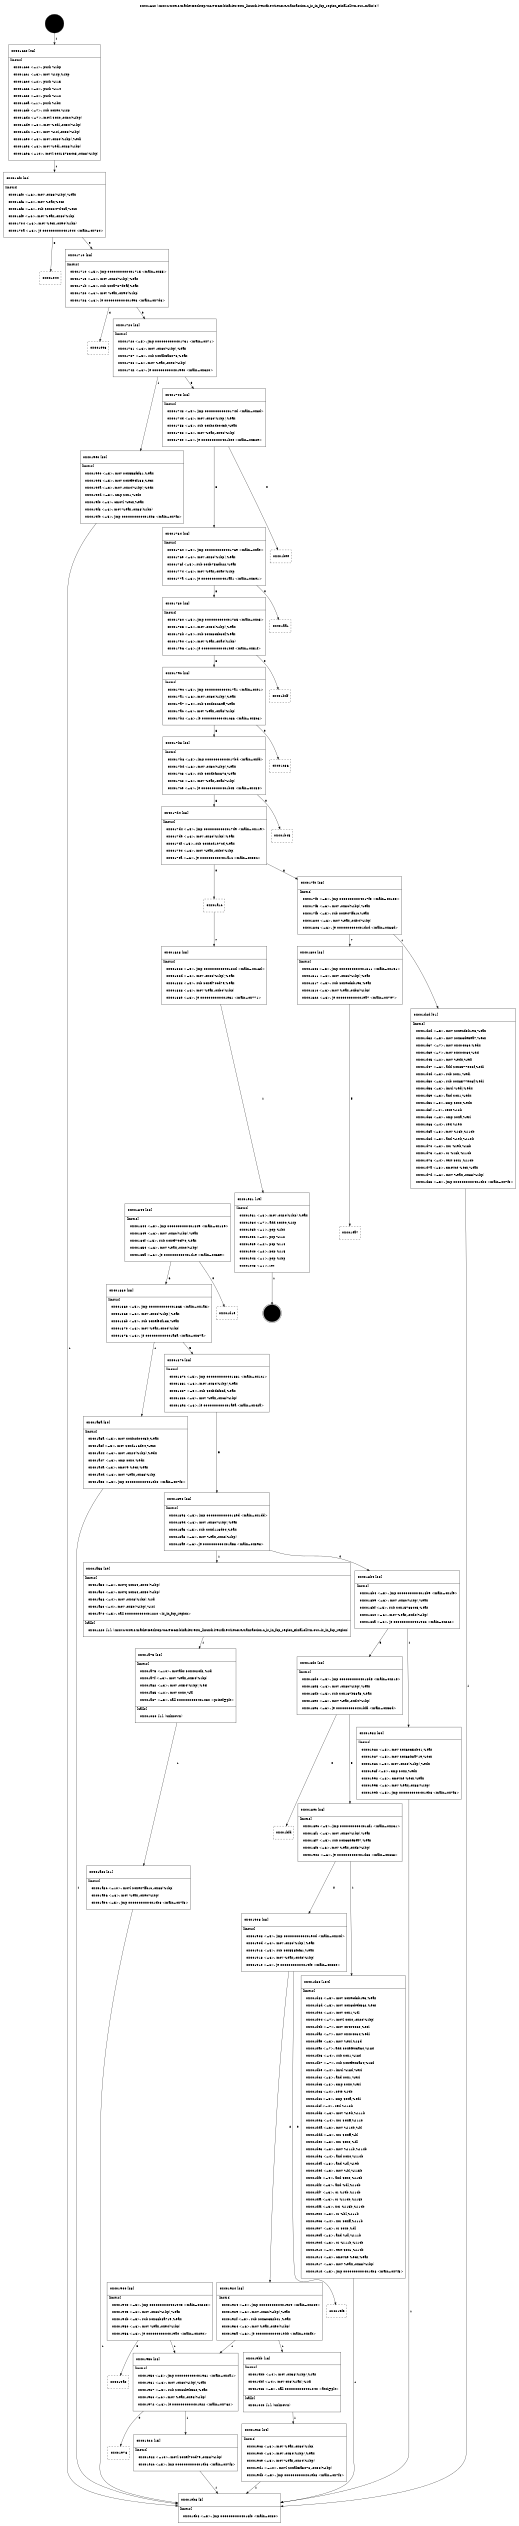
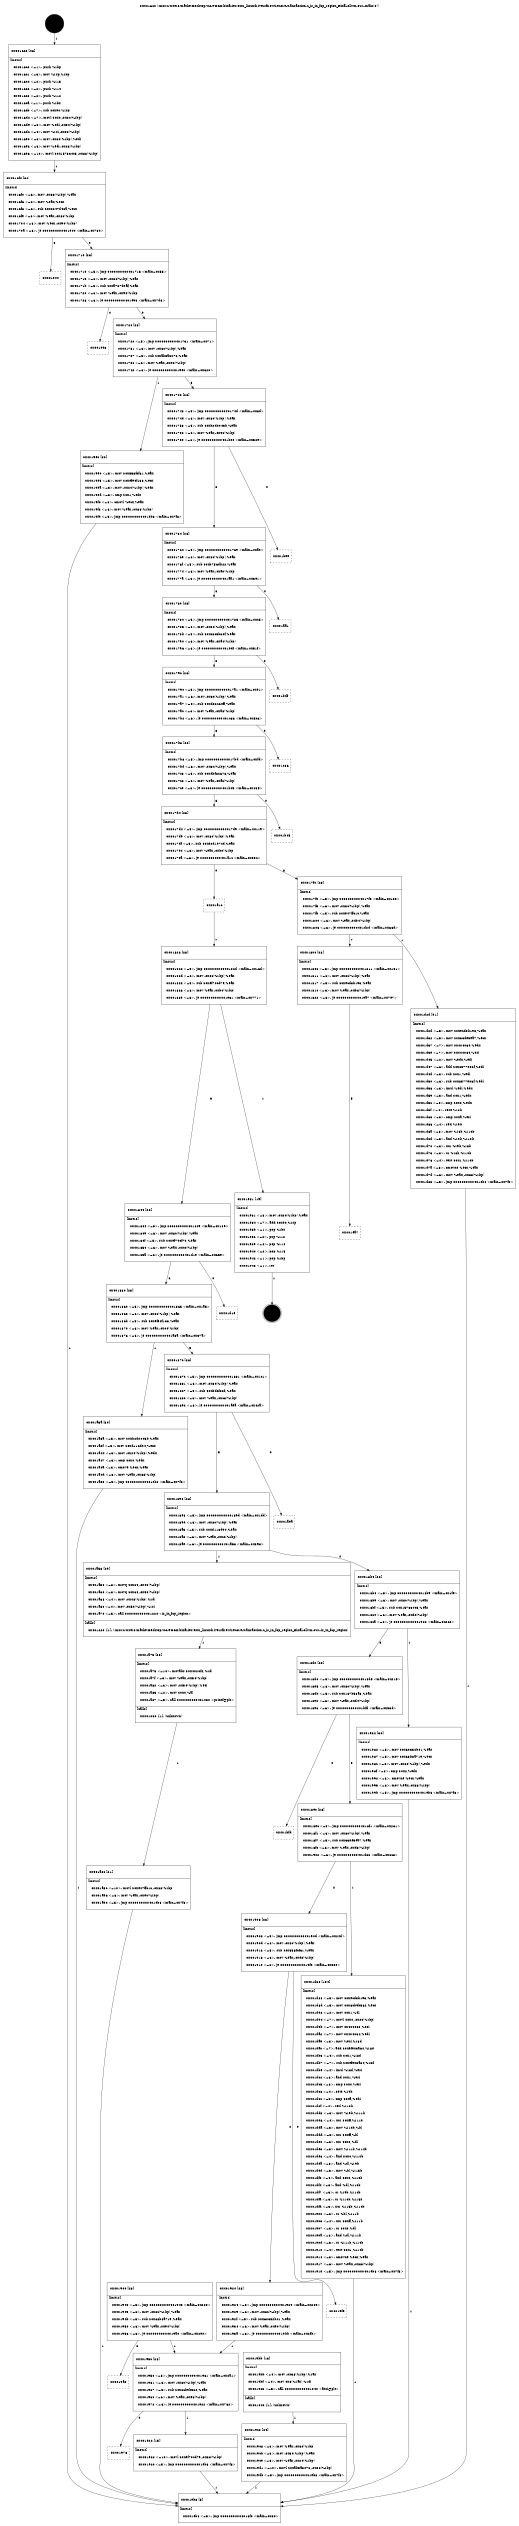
none -> (196, 1103)
none -> (284, 1522)
(280, 2345) -> none
